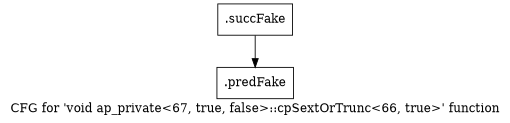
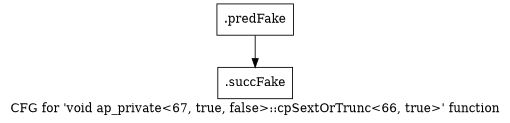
(255, 47) -> (255, 47)
